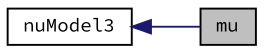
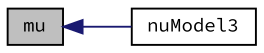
(176, 27) -> (107, 27)
